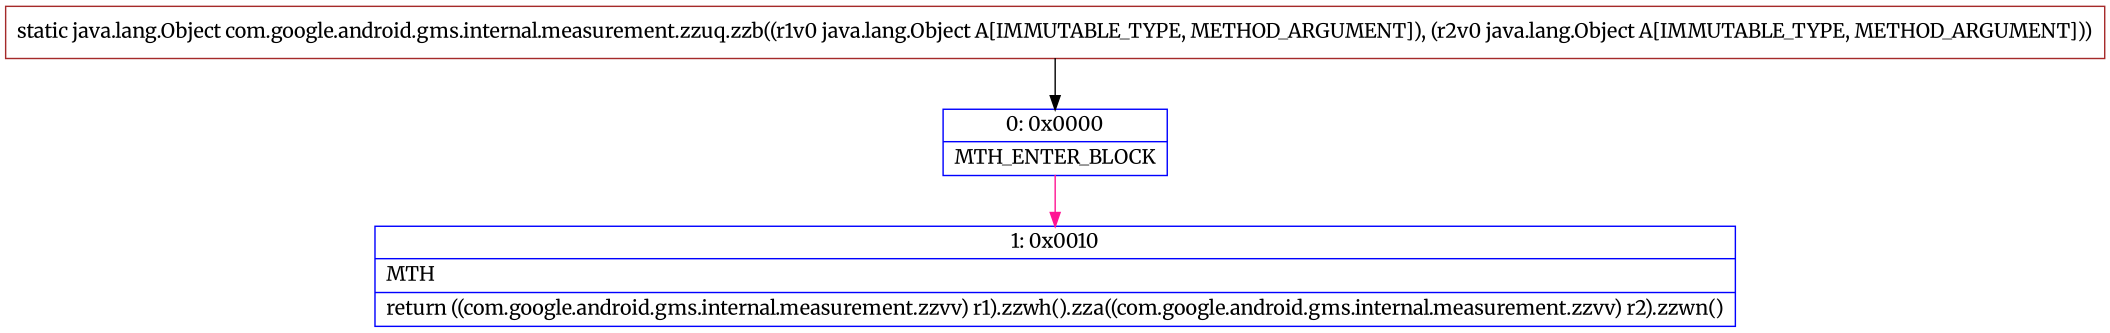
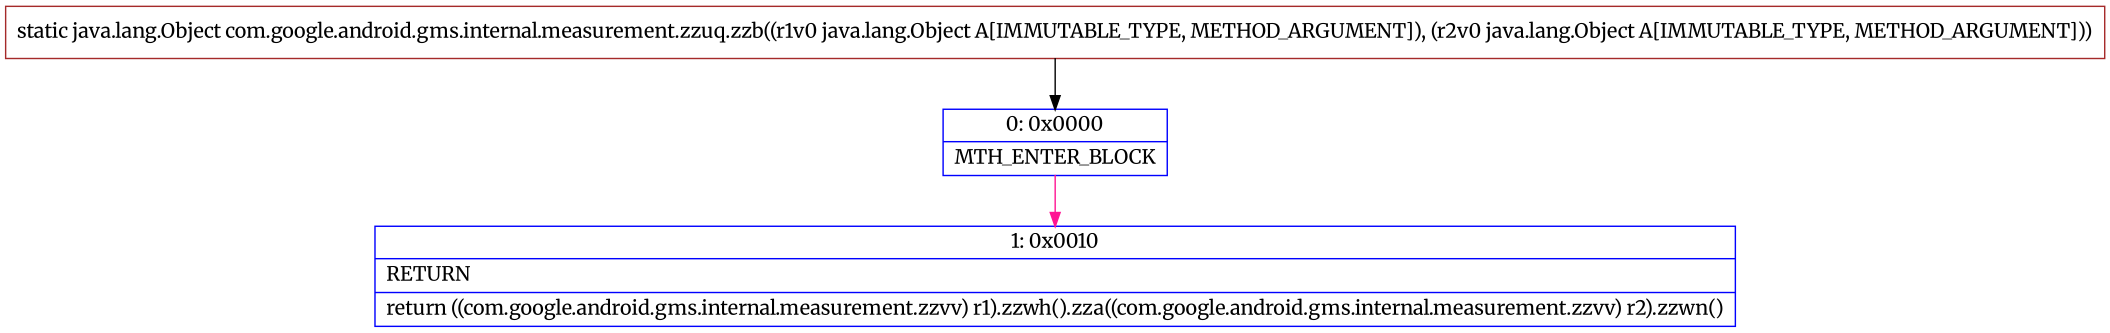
(411, 275) -> (429, 275)
